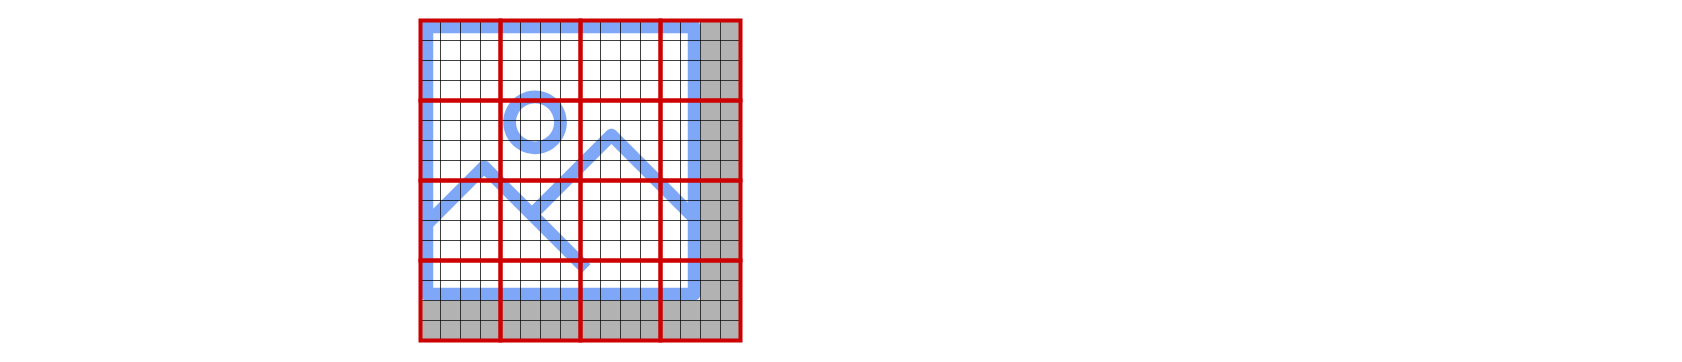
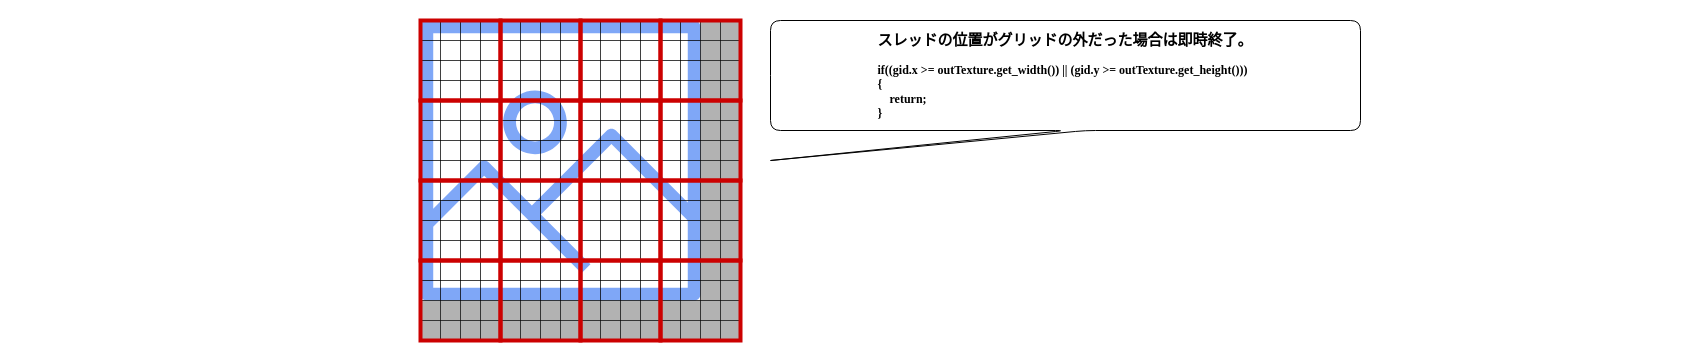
none -> (1066, 91)
